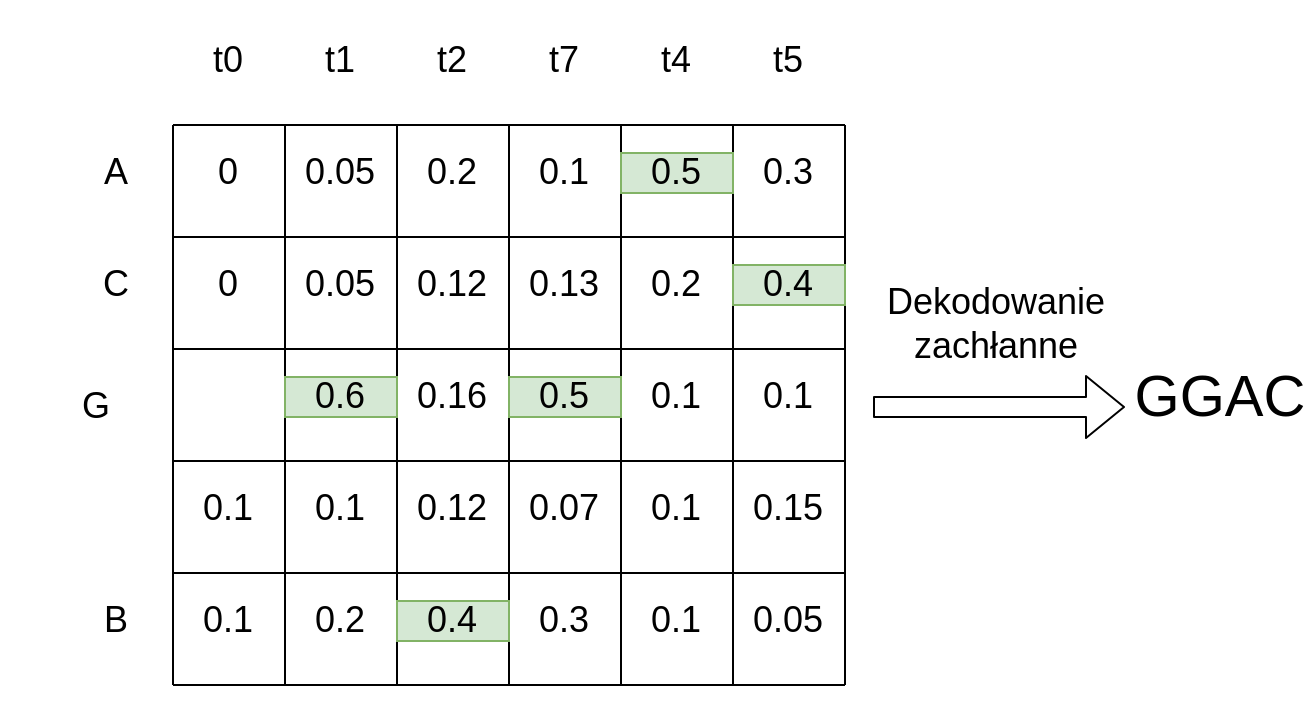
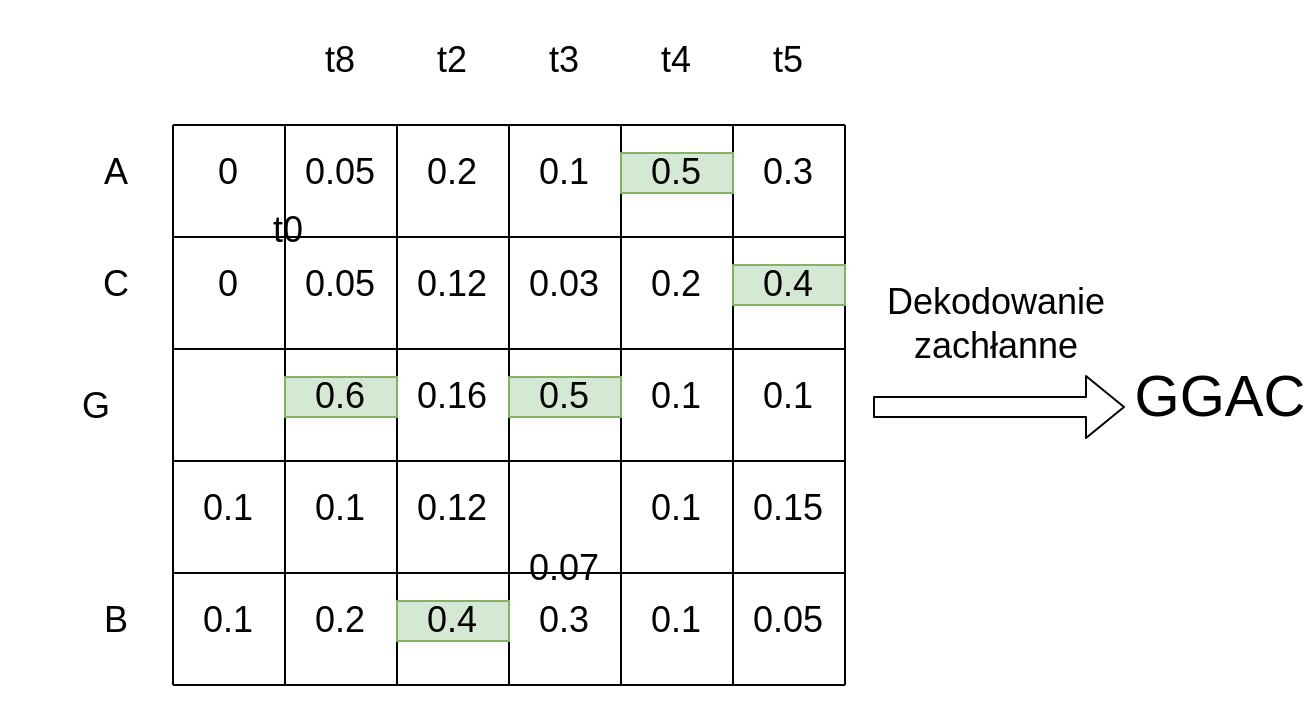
(229, 61) -> (289, 231)
(341, 61) -> (341, 61)
(565, 61) -> (565, 61)
(565, 285) -> (565, 285)
(565, 509) -> (565, 569)
